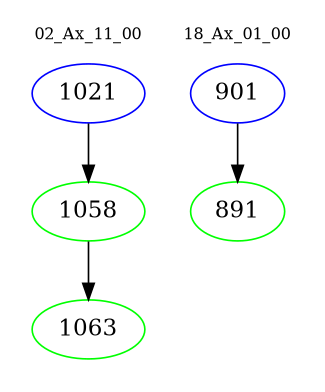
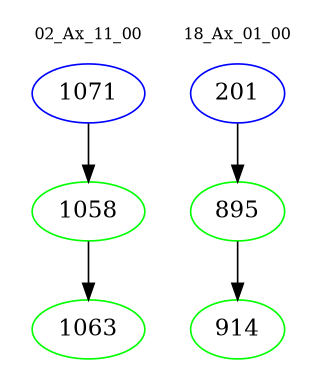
(88, 93) -> (88, 93)
(238, 93) -> (238, 93)
(238, 211) -> (238, 211)
none -> (238, 329)
